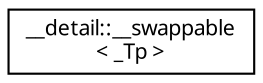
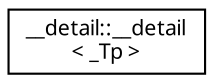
(131, 42) -> (107, 42)
